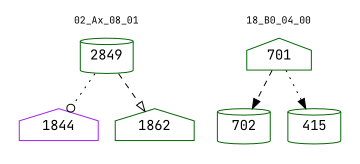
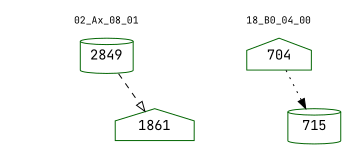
(279, 56) -> (279, 56)
(59, 126) -> none
(155, 126) -> (155, 126)
(244, 126) -> none
(314, 126) -> (314, 126)
